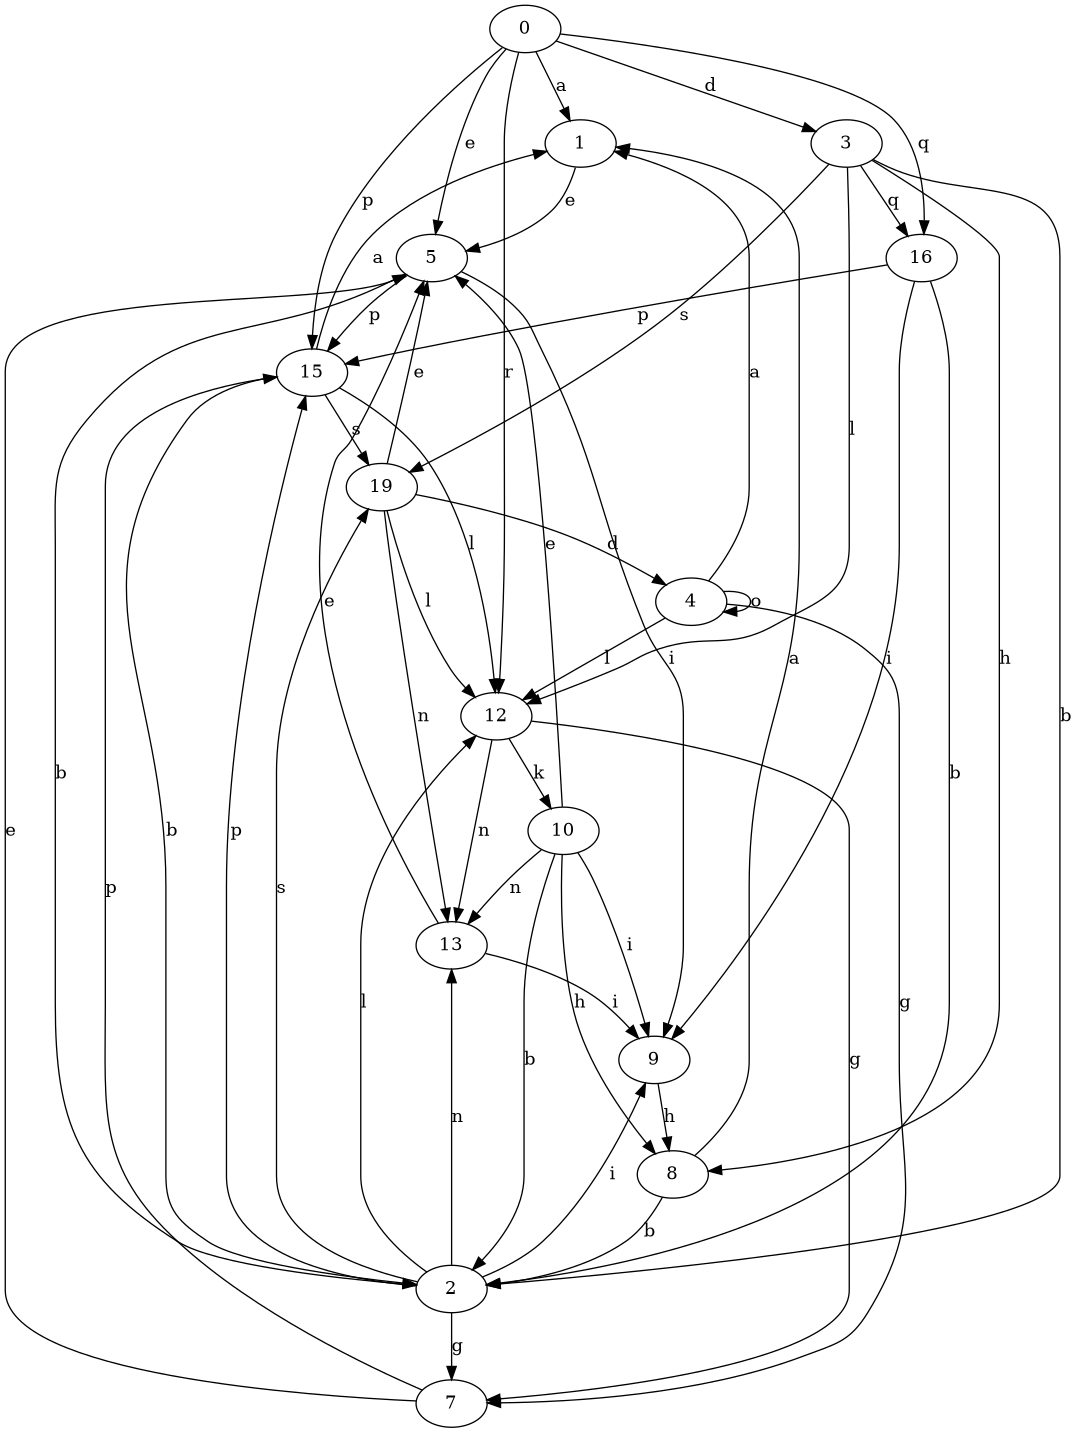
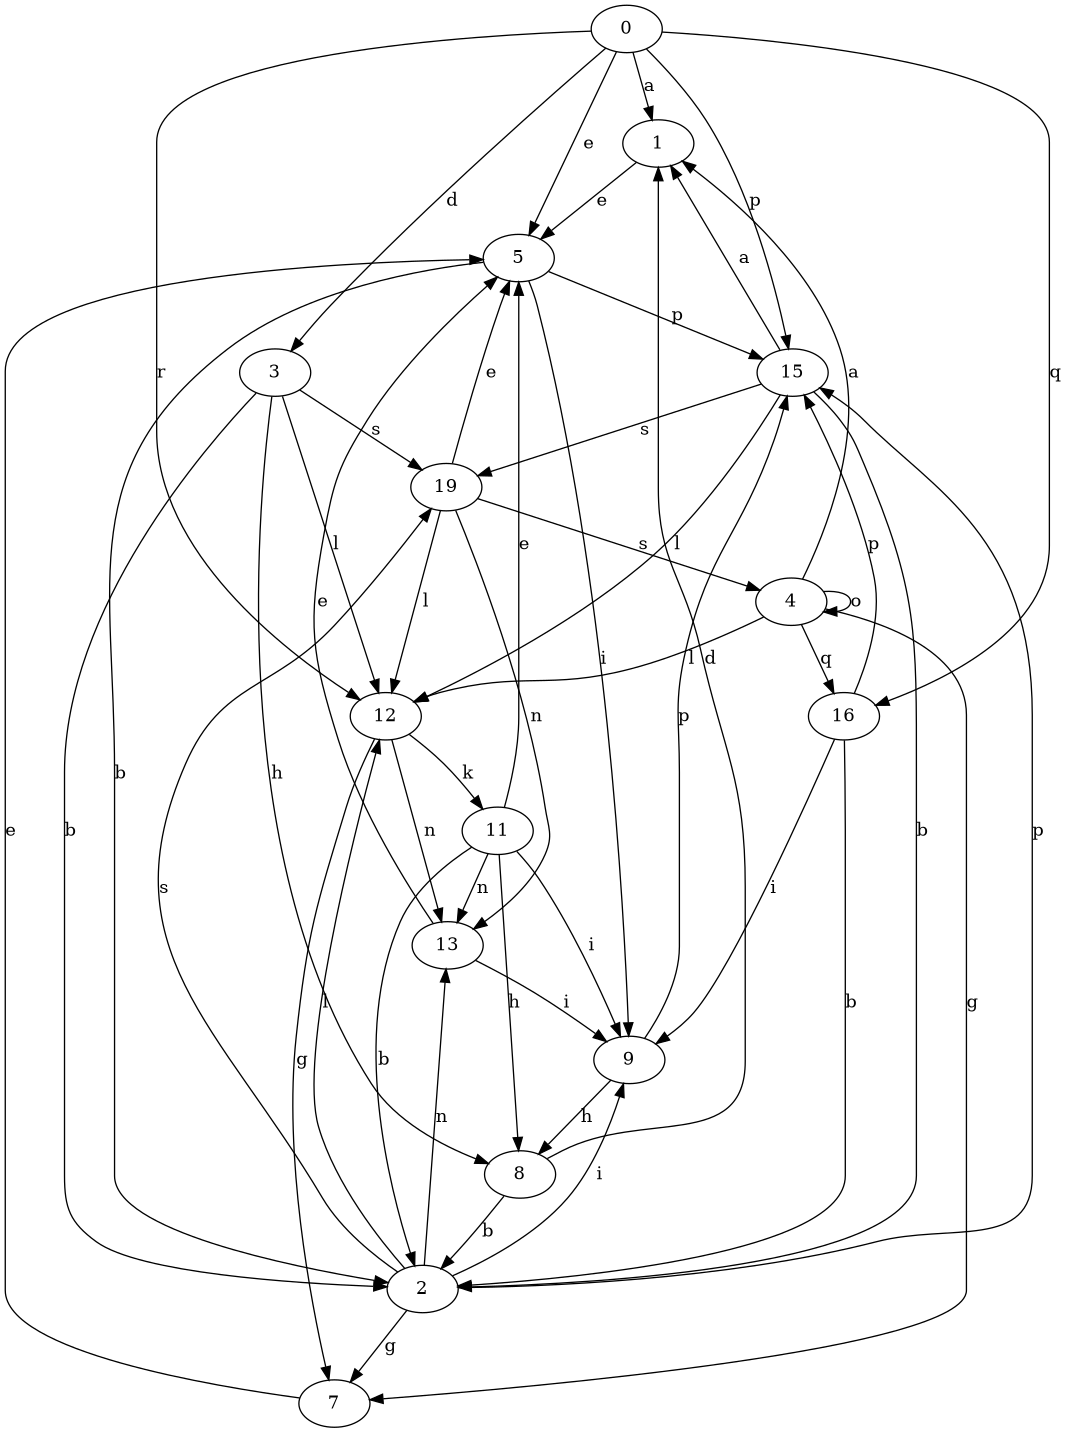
(881, 195) -> (815, 653)
(614, 544) -> (644, 544)
(795, 659) -> (711, 659)
(564, 831) -> (498, 831)
(105, 915) -> (678, 717)
